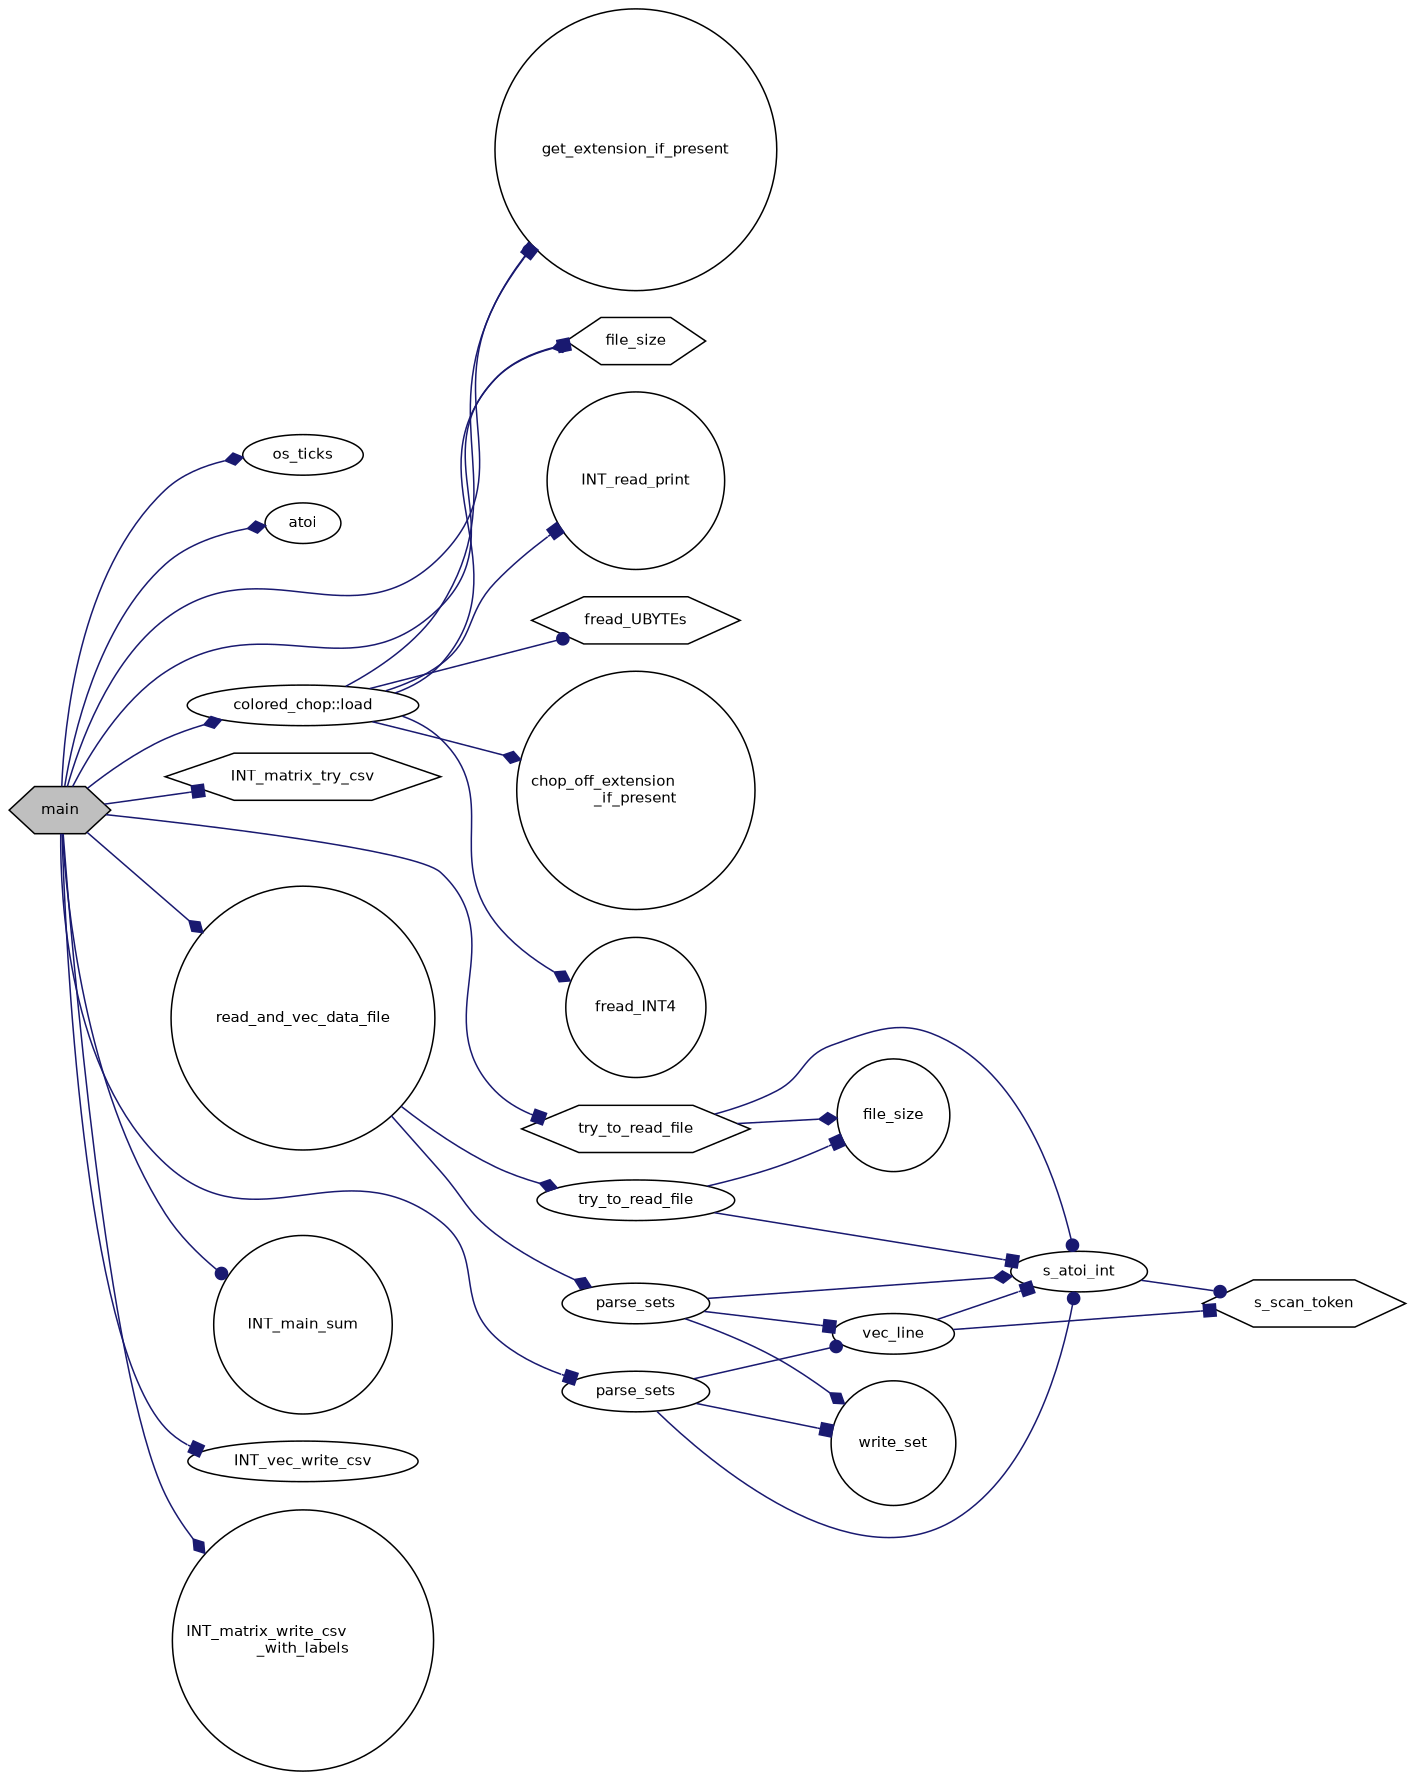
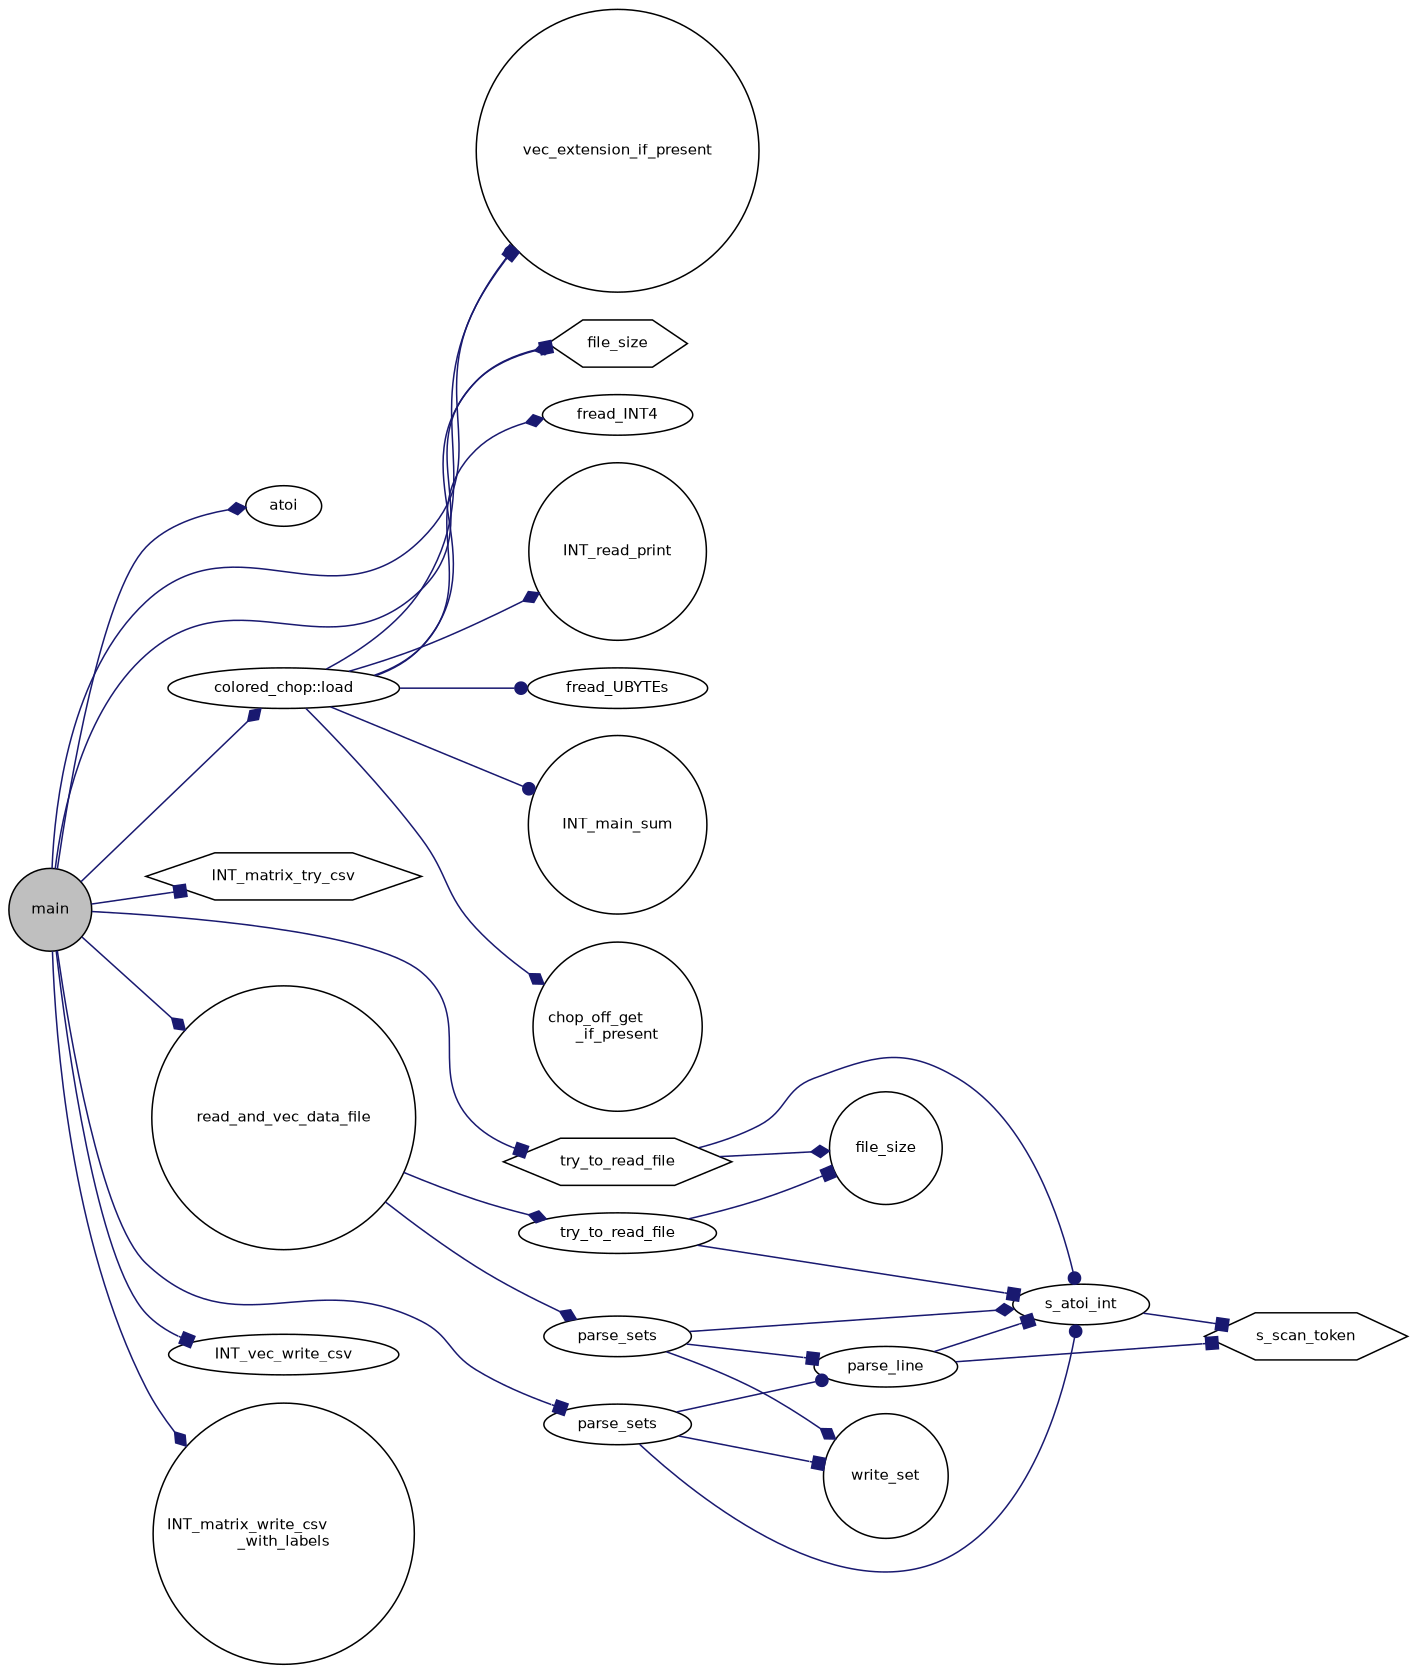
(636, 150) -> (618, 151)
(303, 455) -> none
(482, 600) -> (437, 641)
(636, 620) -> (618, 688)
(636, 790) -> (618, 1027)
(60, 810) -> (50, 910)
(636, 1007) -> (618, 415)
(125, 1134) -> (427, 747)
(1177, 1285) -> (1178, 1318)
(893, 1334) -> (886, 1367)
